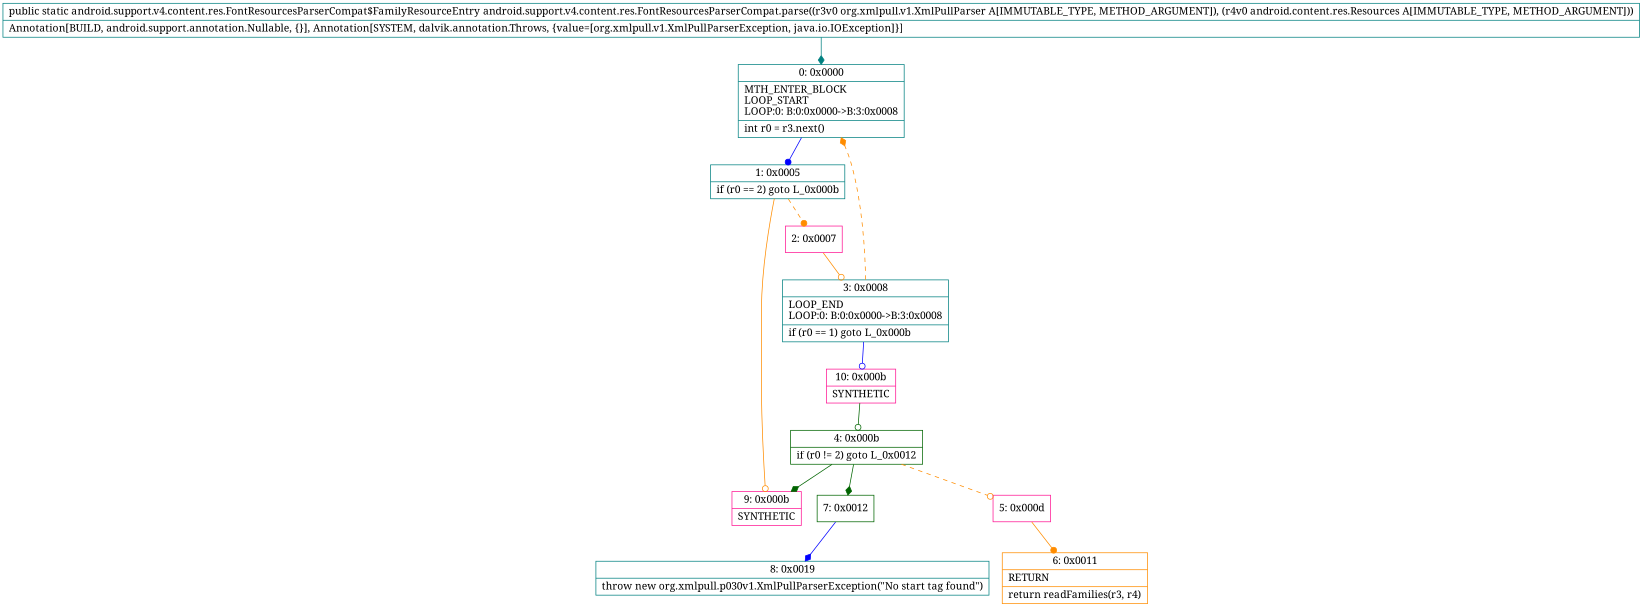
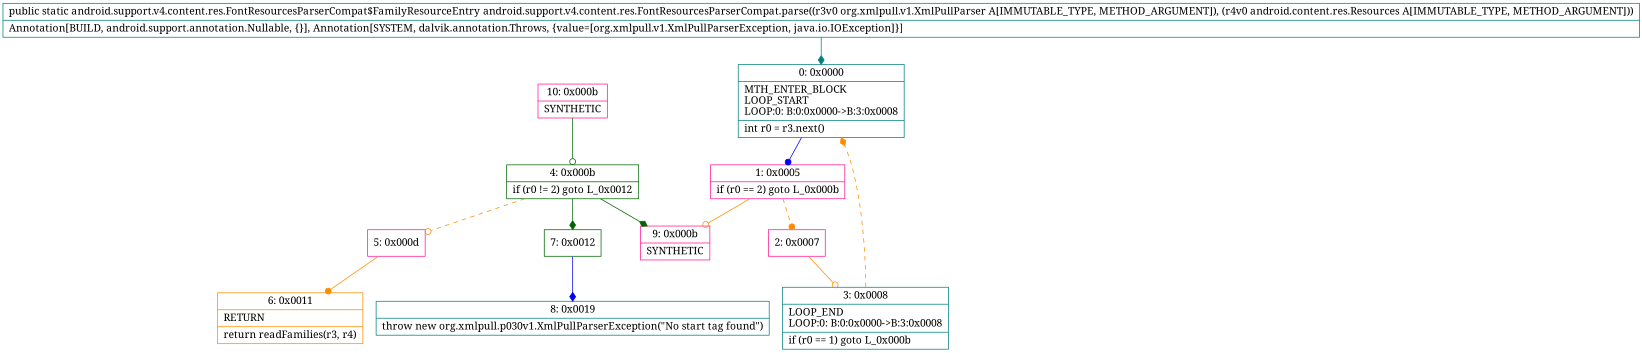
(778, 182) -> (778, 182)
(863, 353) -> none
